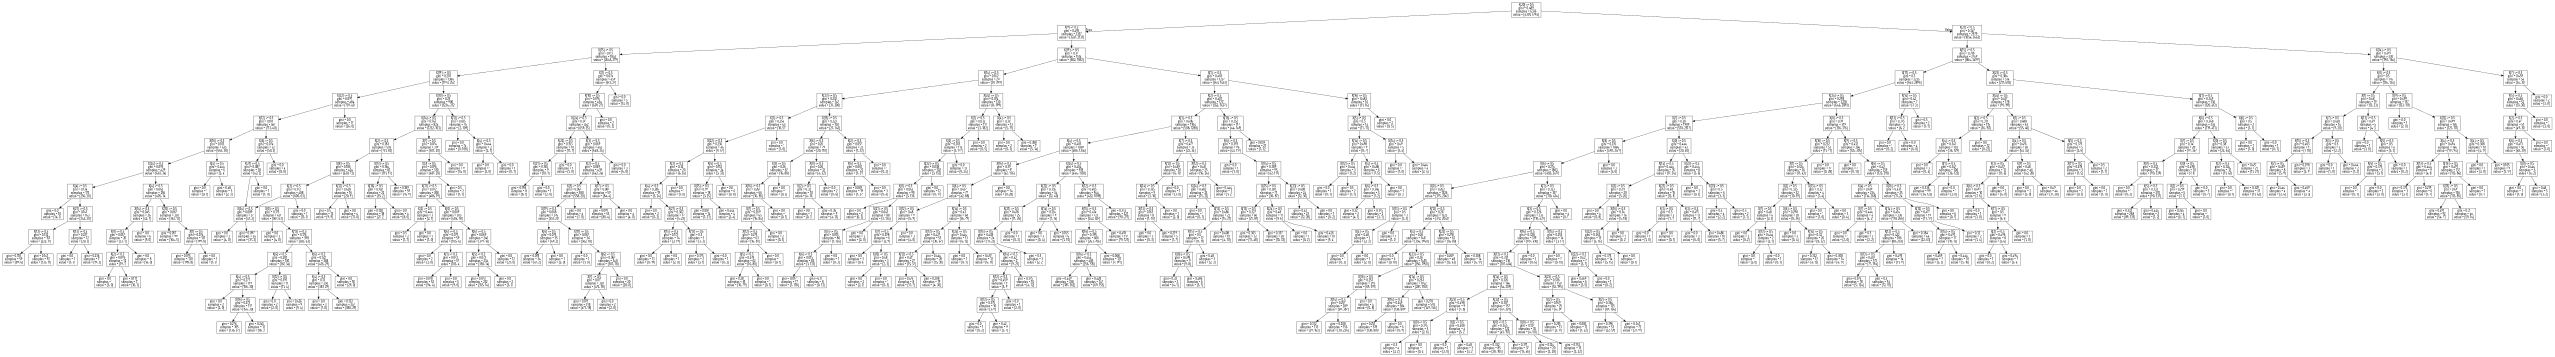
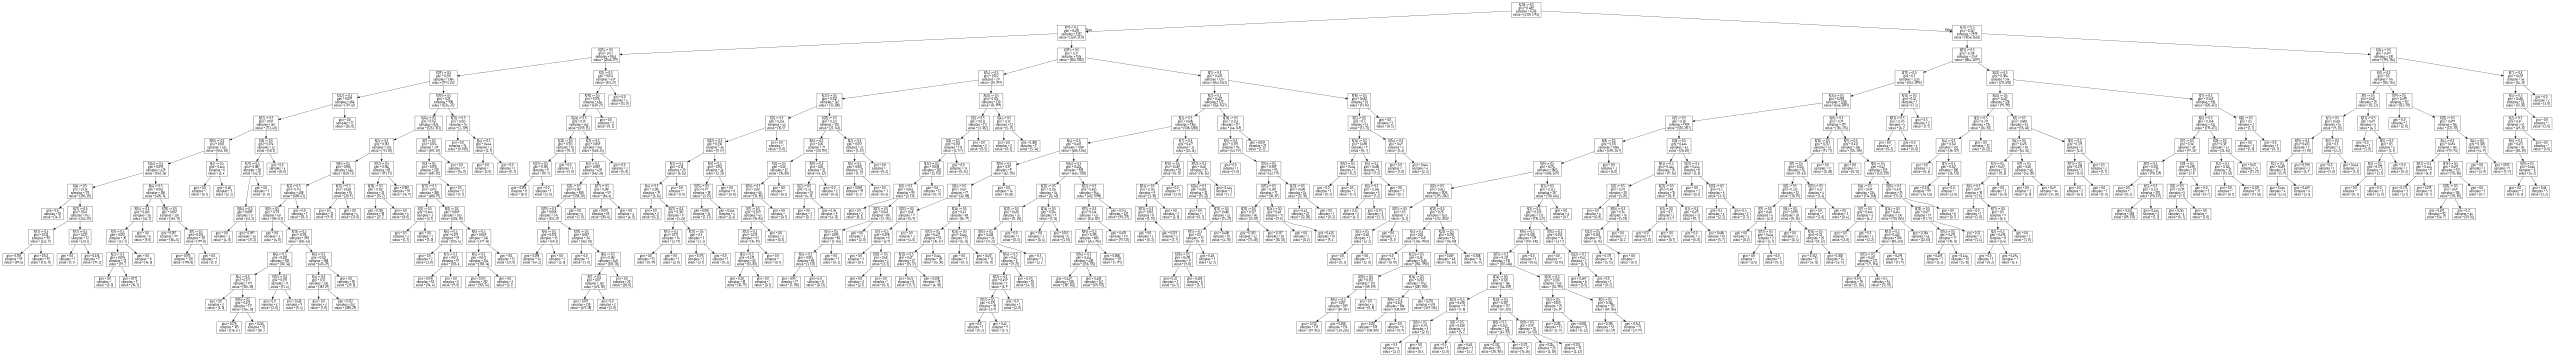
(2000, 101) -> (2000, 101)
(269, 201) -> (284, 202)
(1156, 226) -> (1161, 227)
